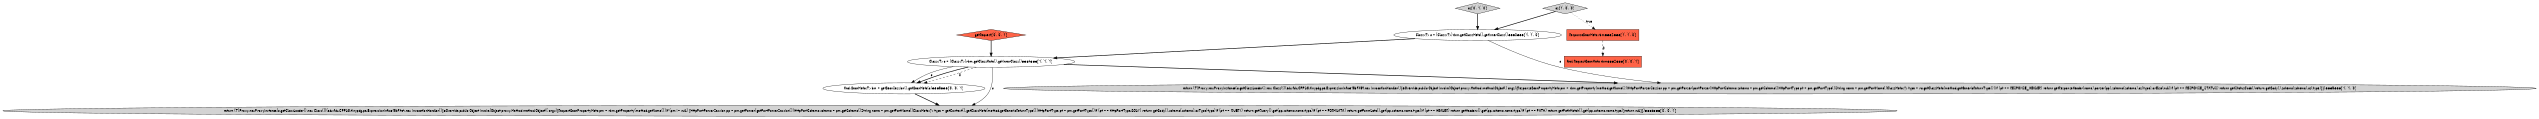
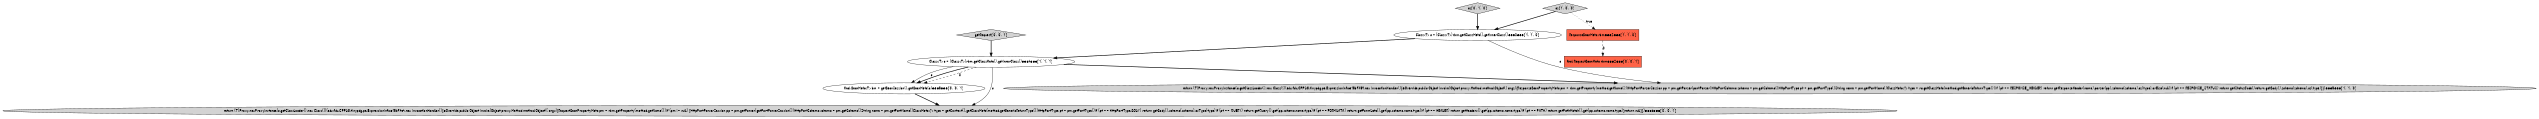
(991, 35) -> (991, 35)
